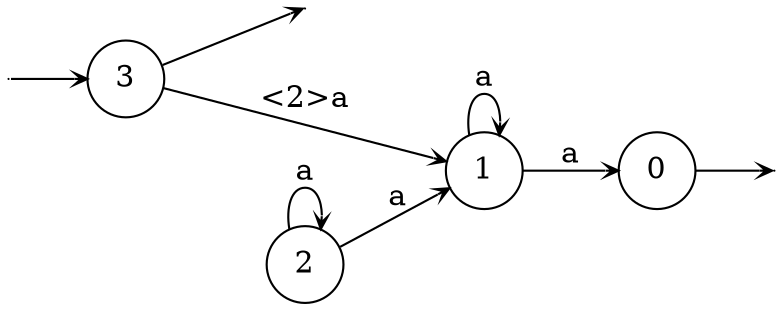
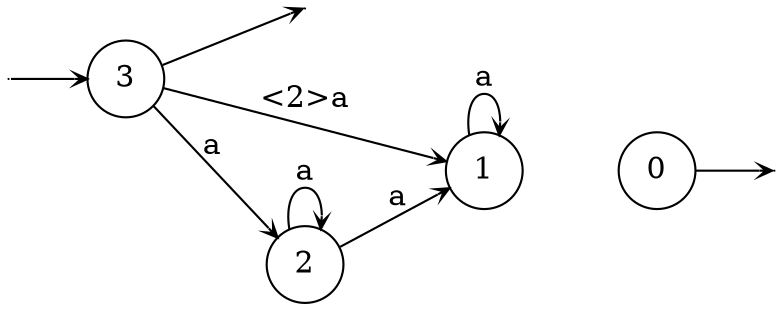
none -> (211, 167)
(564, 171) -> none
